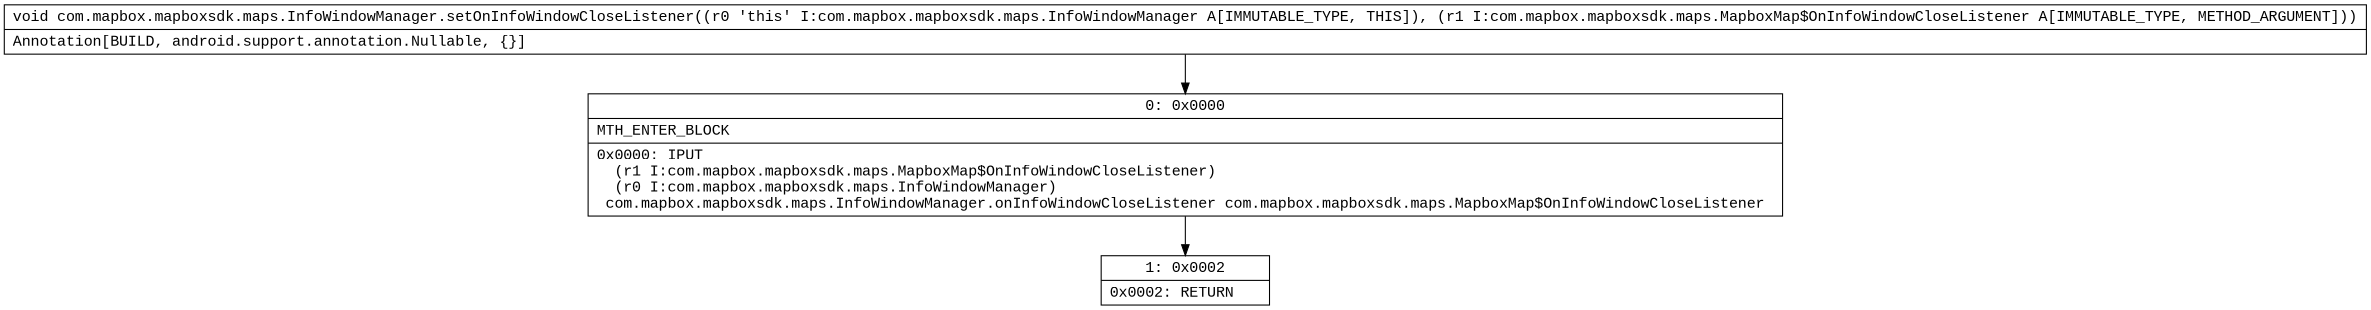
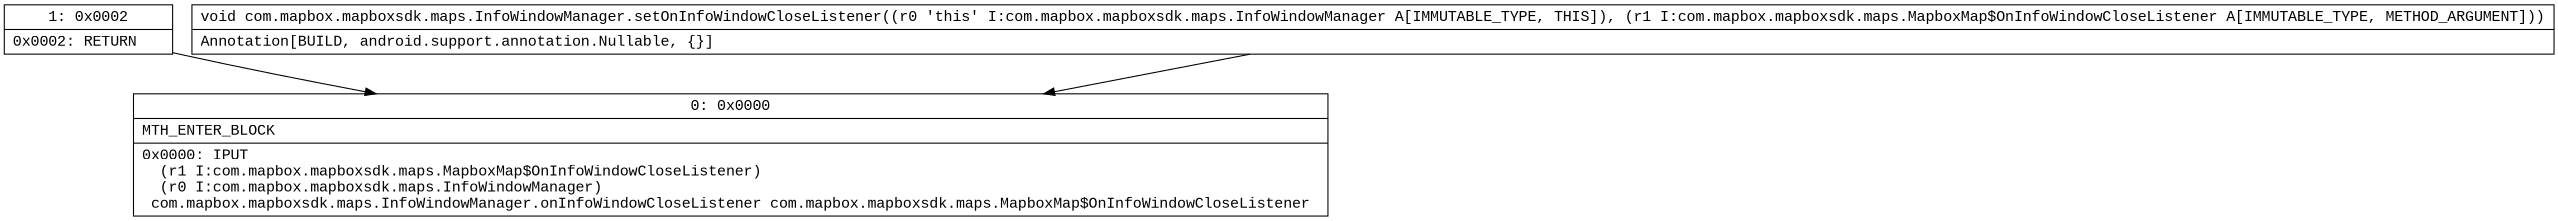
(1185, 230) -> (269, 73)
